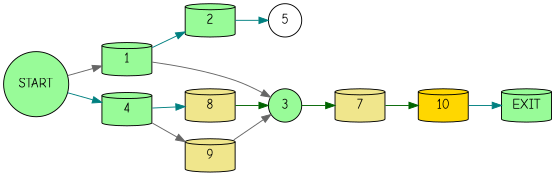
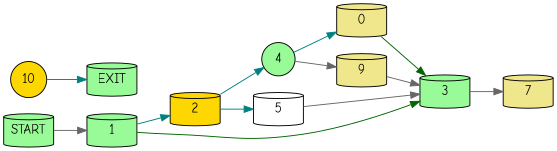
(210, 20) -> (195, 109)
(285, 20) -> (278, 109)
(209, 73) -> (276, 137)
(36, 84) -> (29, 130)
(80, 96) -> (238, 83)
none -> (357, 101)
(210, 105) -> (362, 20)
(285, 105) -> (445, 92)
(314, 105) -> (482, 92)
(397, 105) -> none
(443, 105) -> (29, 80)
(127, 109) -> (278, 59)
